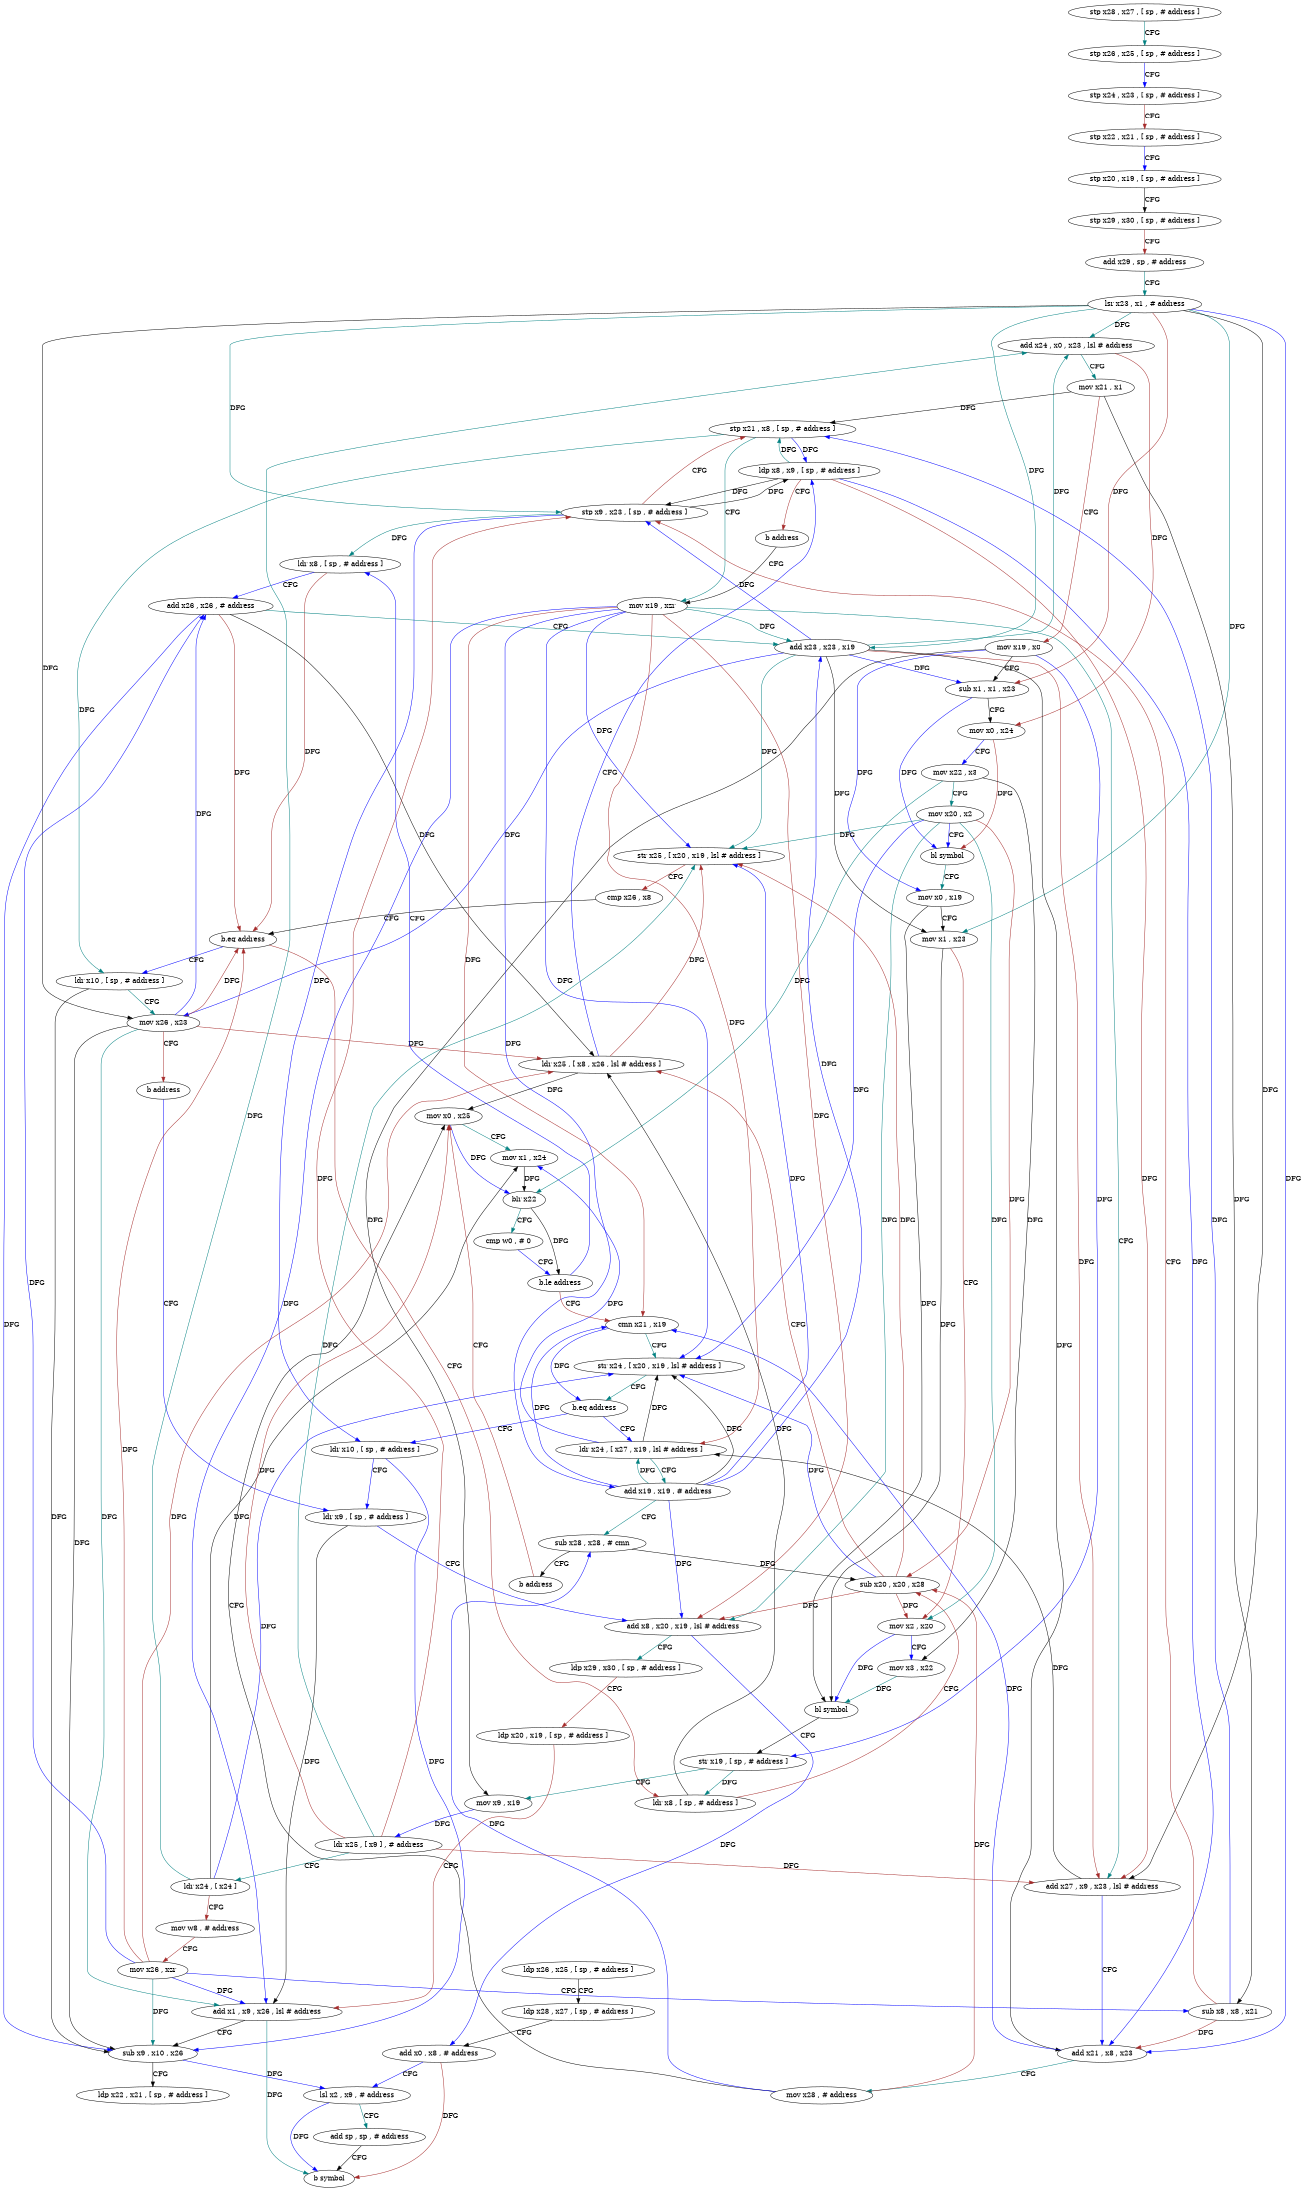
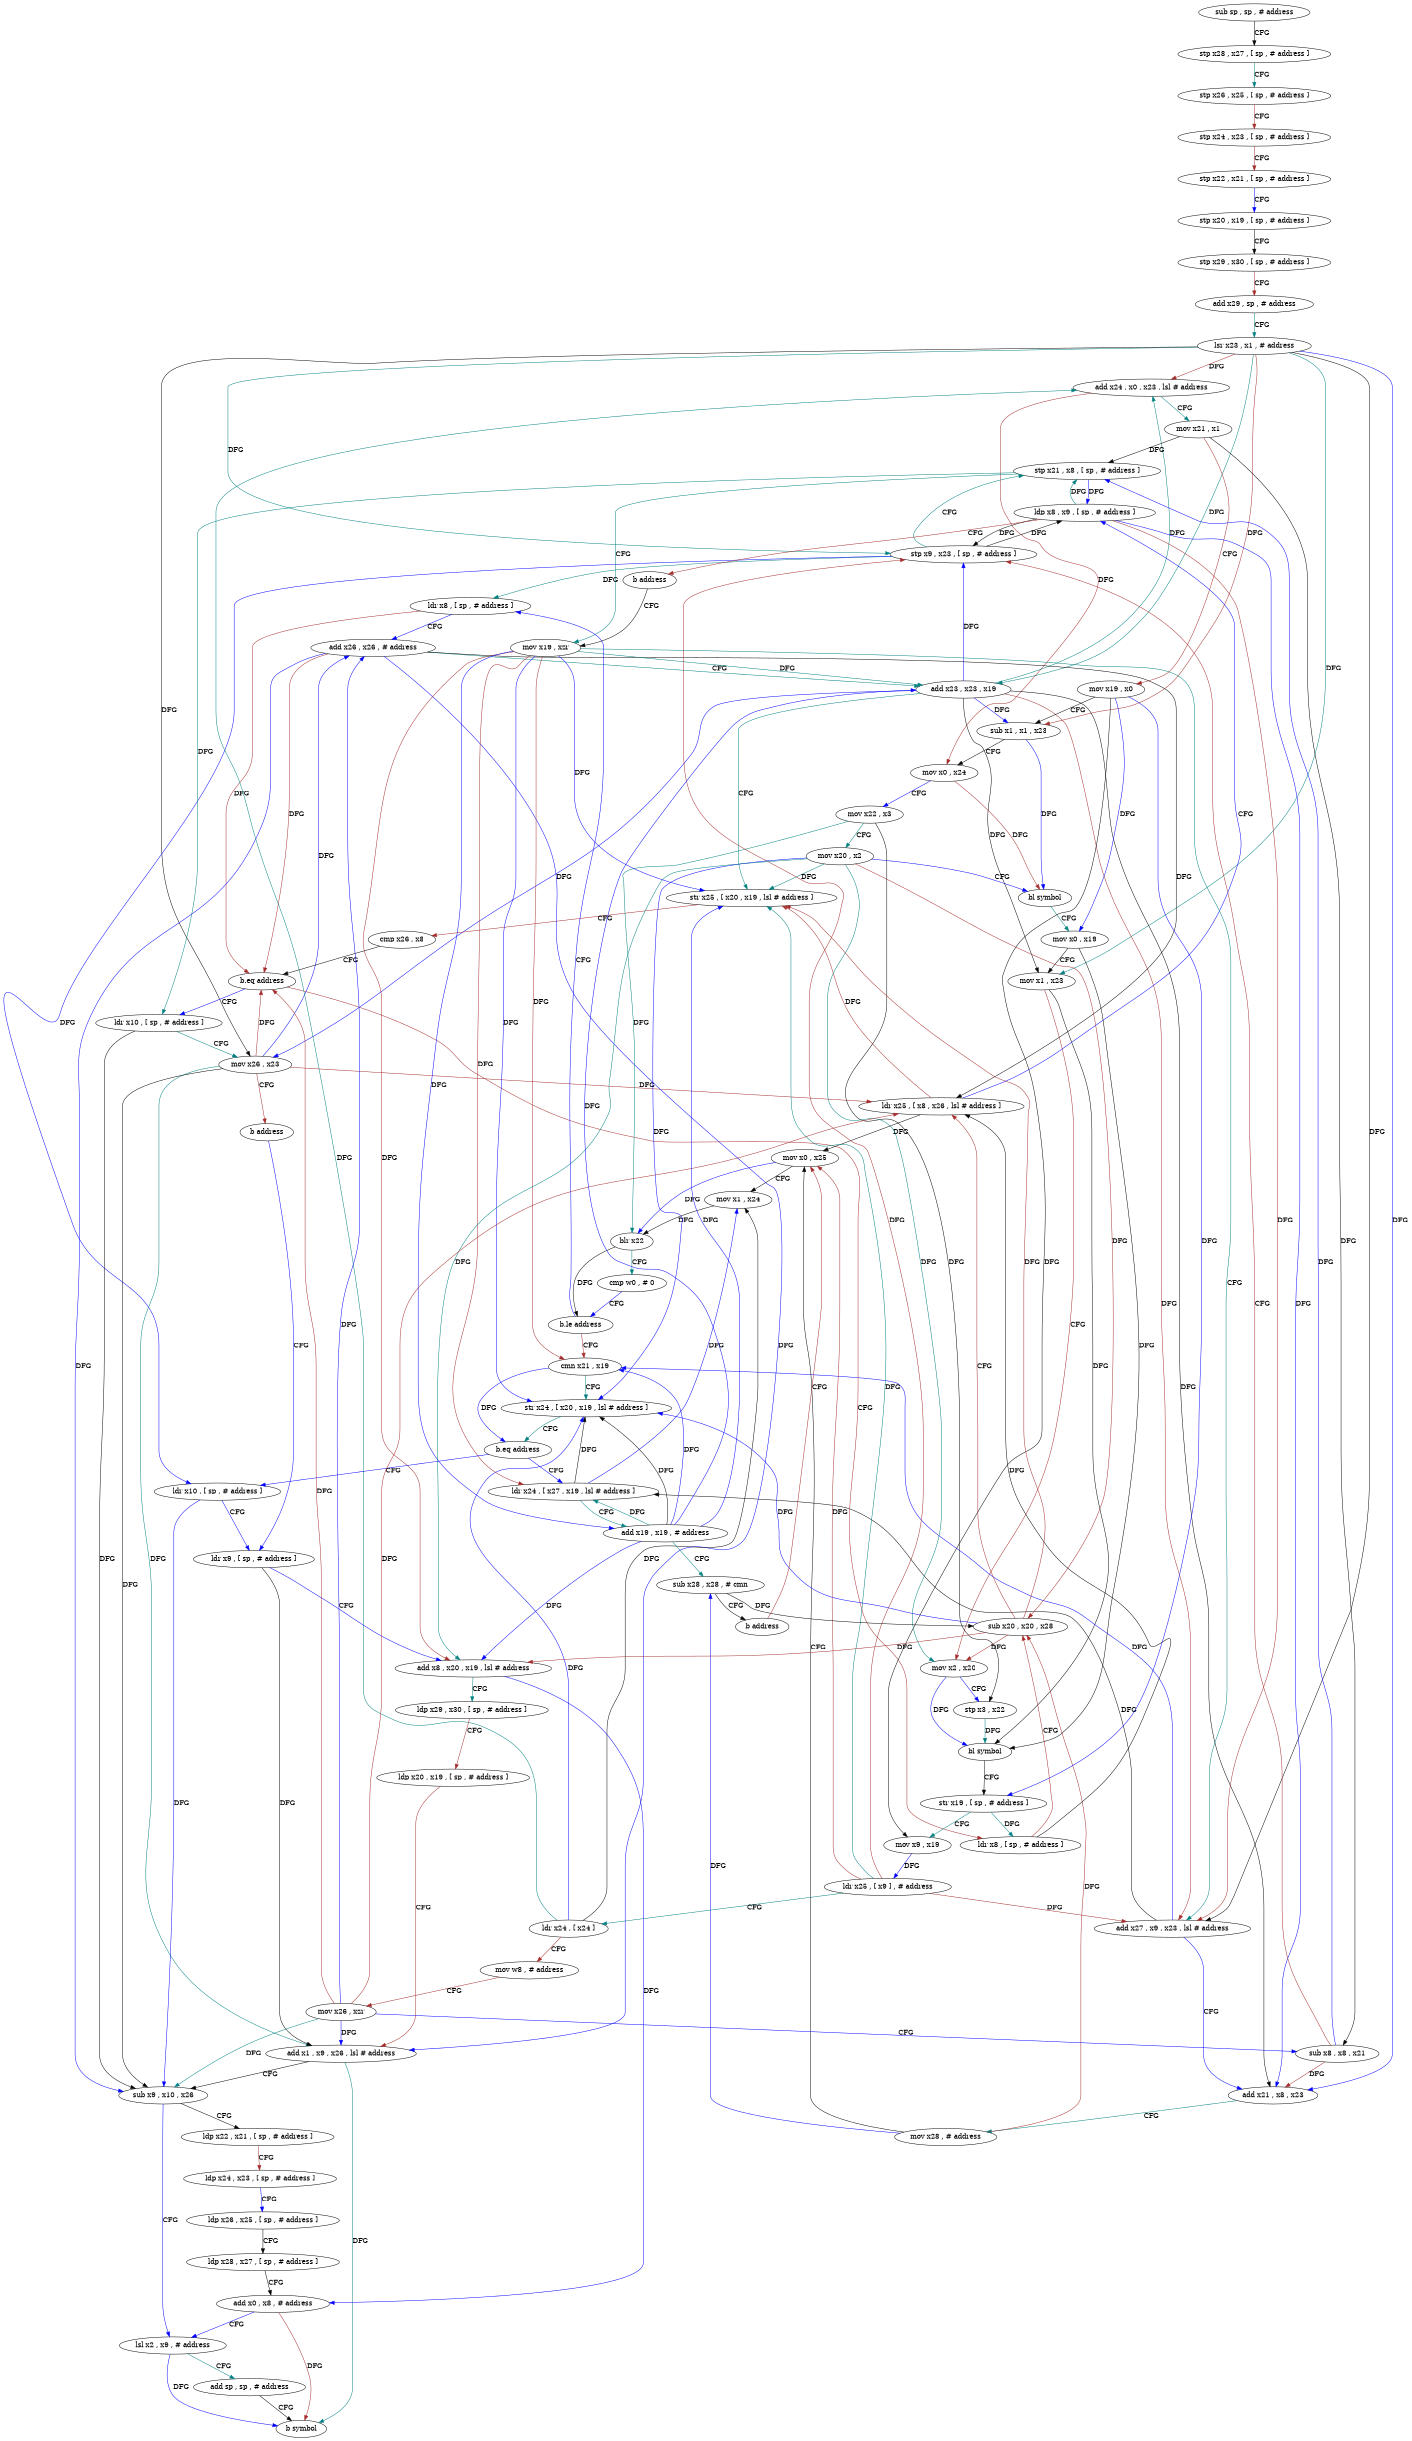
none -> (1254, 12)
(1145, 73) -> (1254, 114)
(1113, 324) -> (1205, 366)
(688, 465) -> (951, 499)
(769, 752) -> (746, 794)
(484, 1136) -> (774, 1178)
(298, 1232) -> (773, 1404)
(996, 1641) -> (967, 1556)
(911, 1668) -> (985, 1710)
(275, 2075) -> (170, 2220)
none -> (260, 2179)
